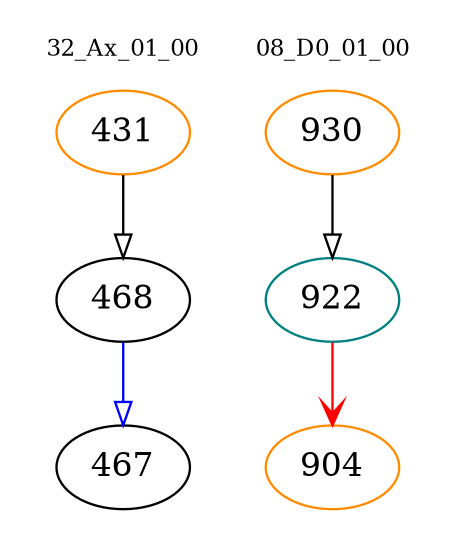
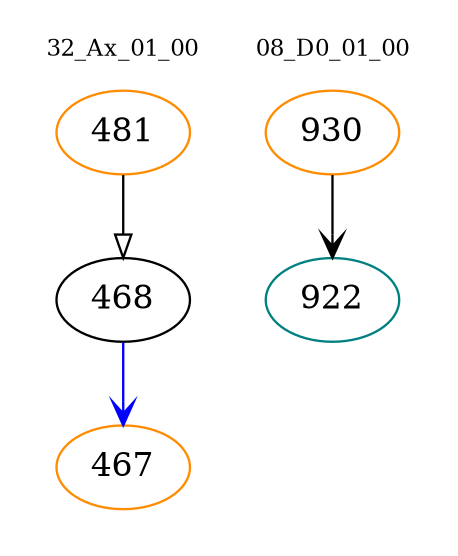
(123, 133) -> (123, 133)
(332, 205) -> (332, 205)
(123, 372) -> (123, 372)
(123, 467) -> (123, 467)
(332, 467) -> none
